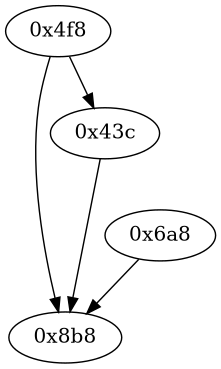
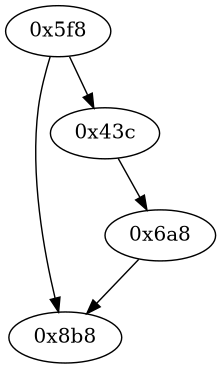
(58, 31) -> (58, 31)
(87, 228) -> (129, 178)
